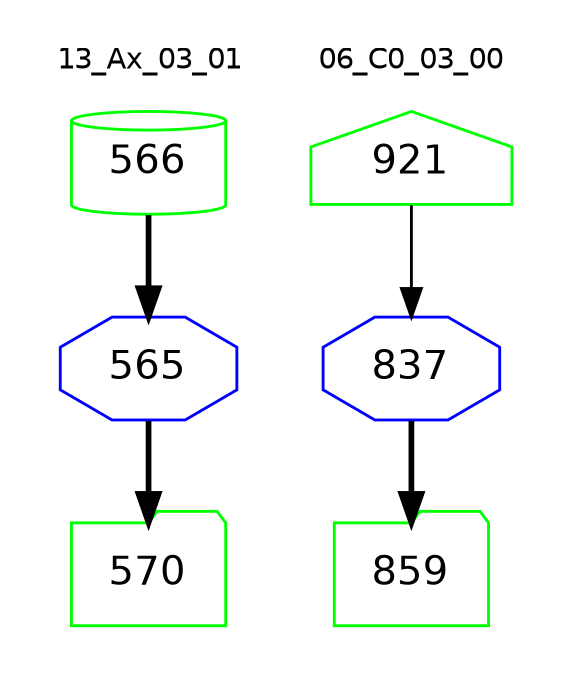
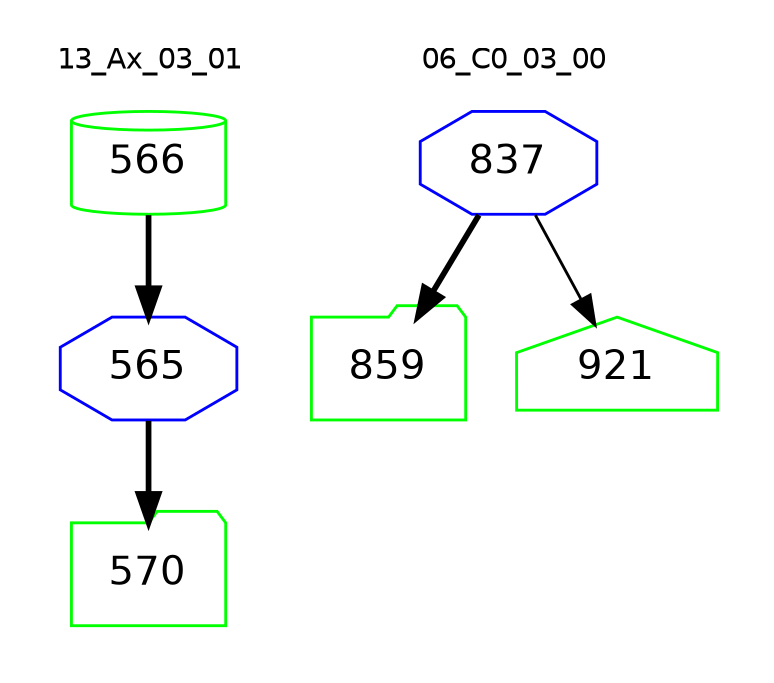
(411, 247) -> (558, 257)
